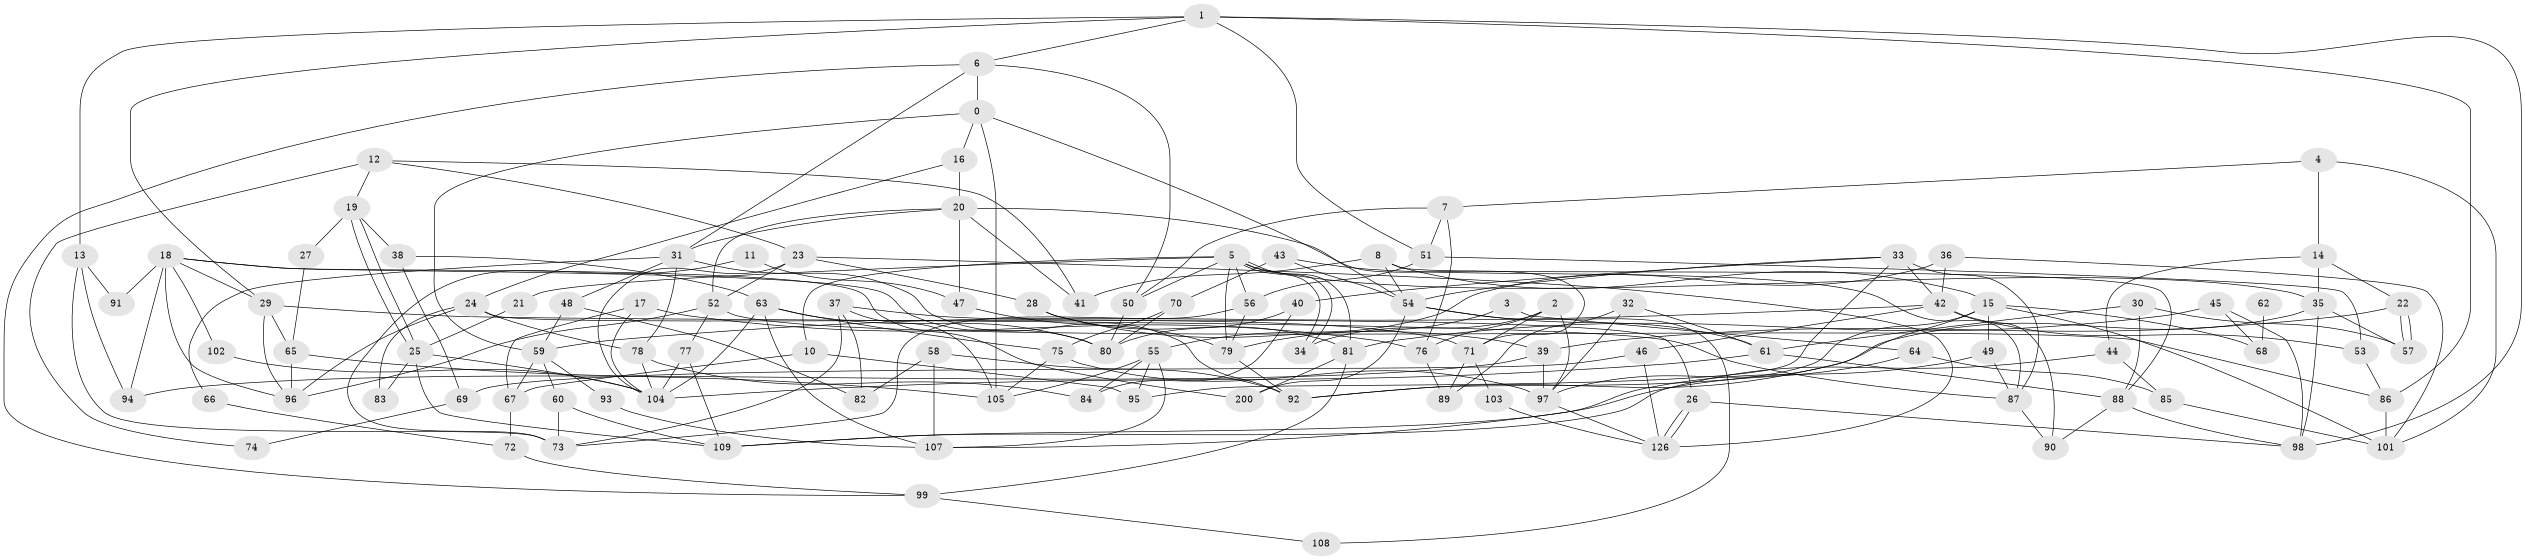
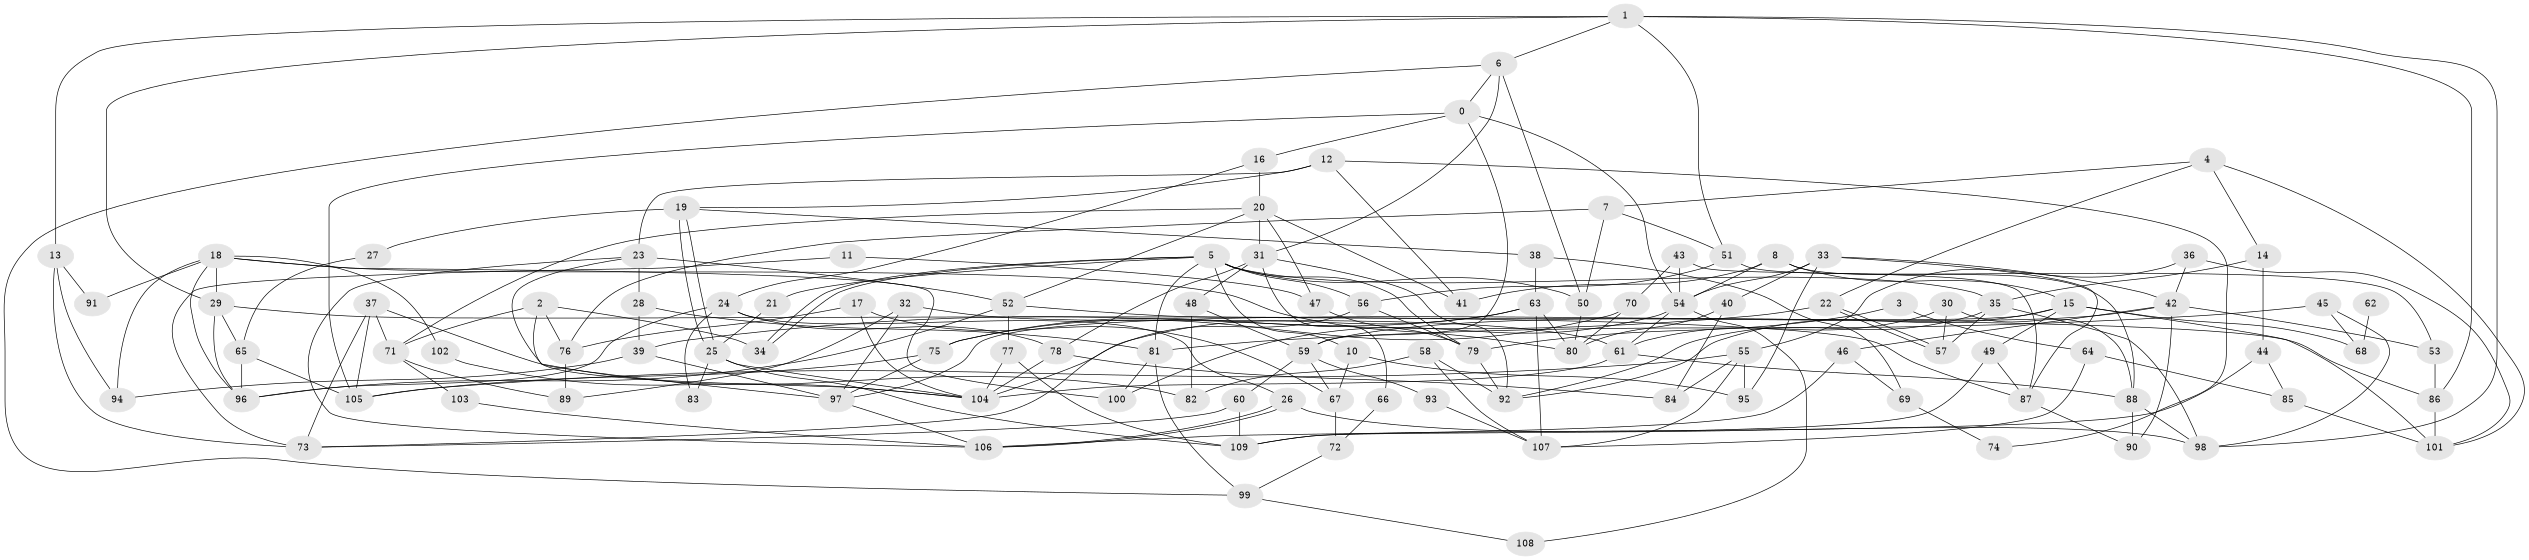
(2352, 275) -> (2014, 226)
(1245, 400) -> (1117, 400)
(1661, 448) -> (984, 448)
